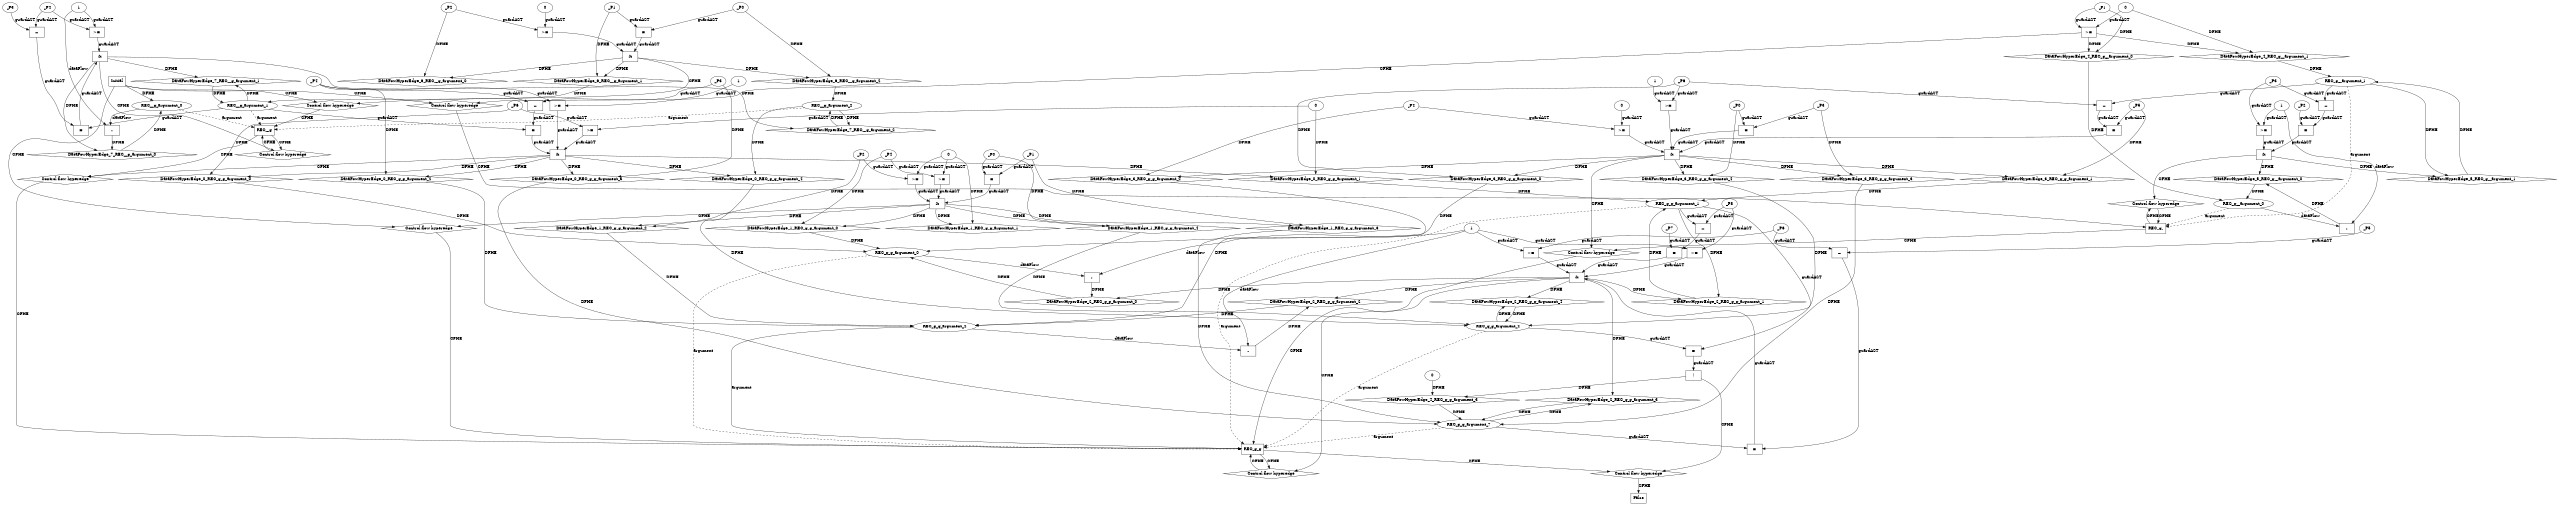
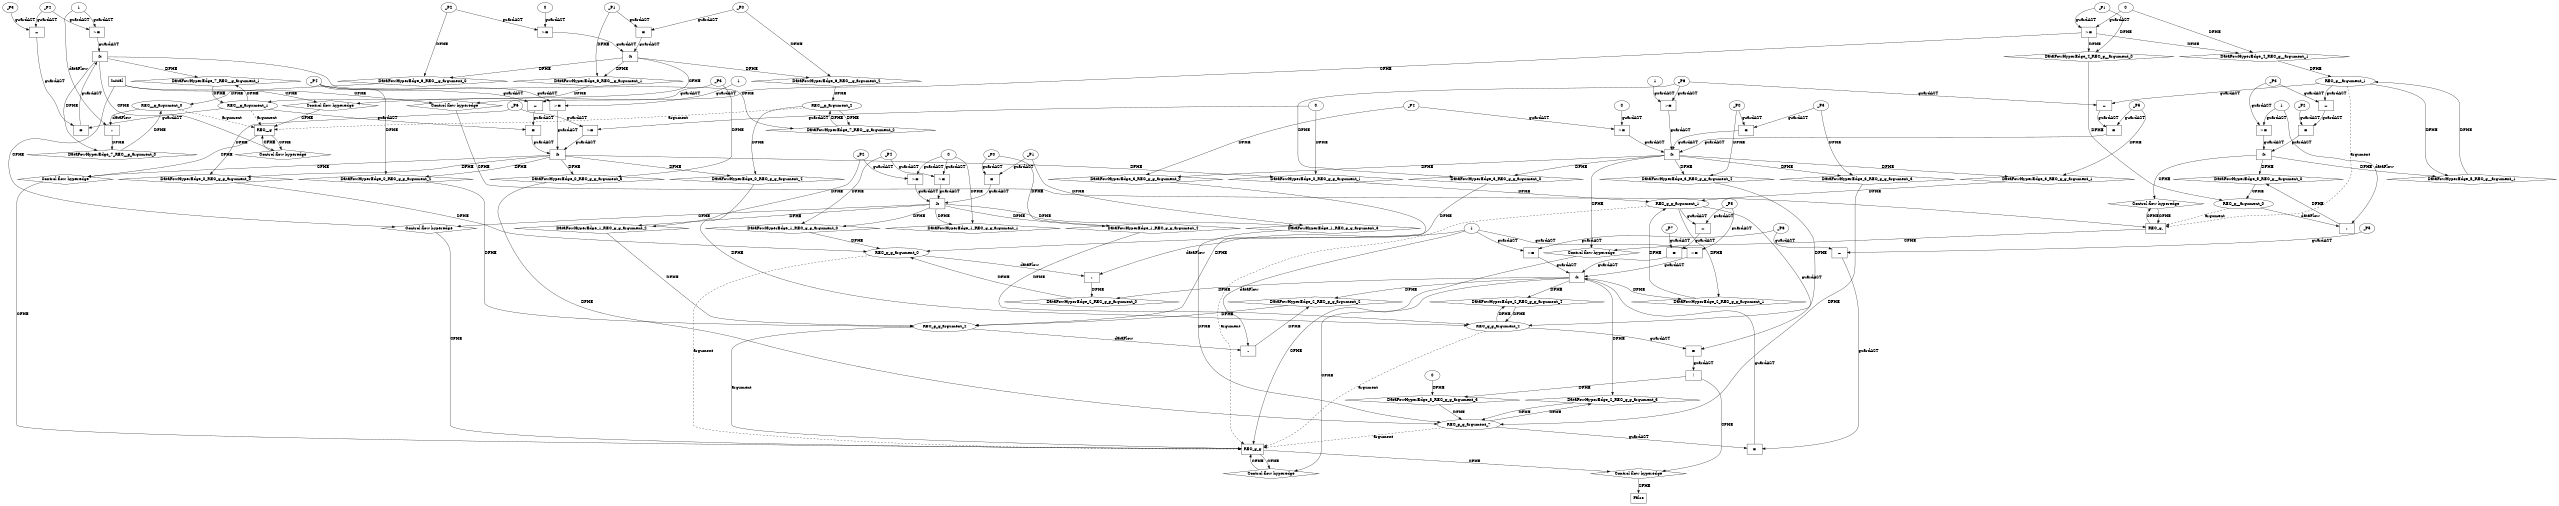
(138, 93) -> (284, 88)
(2258, 192) -> (2258, 192)
(1432, 400) -> (1432, 400)
